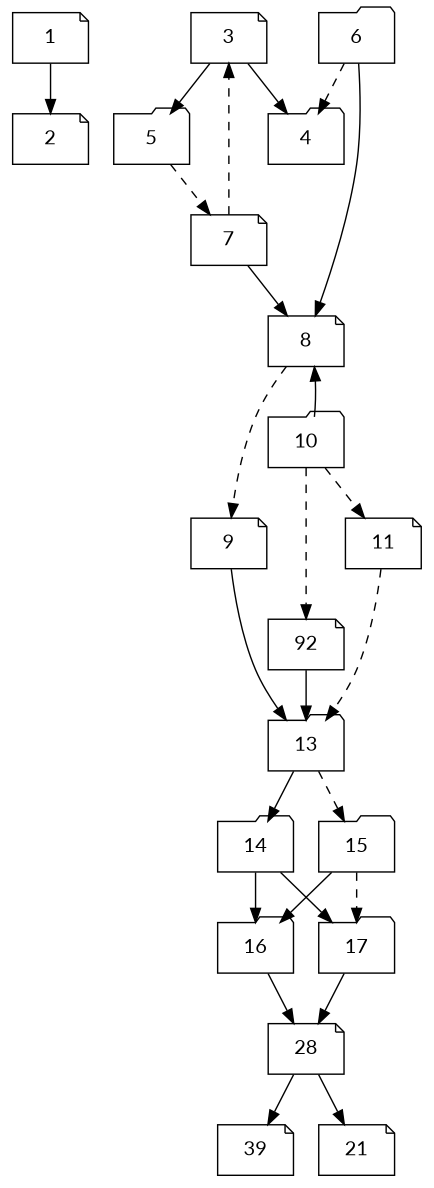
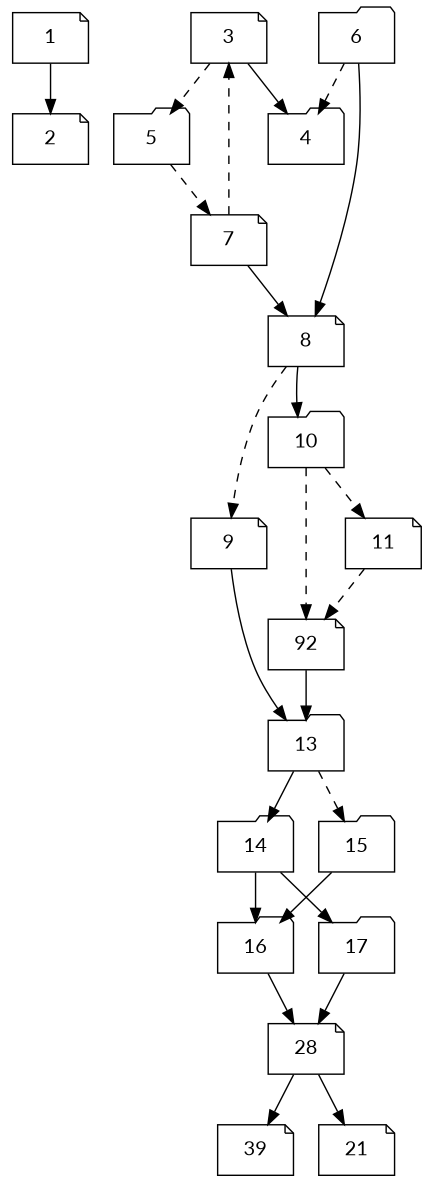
(195, 83) -> (195, 83)
(315, 399) -> (297, 385)
(366, 642) -> (349, 588)
(357, 890) -> none
